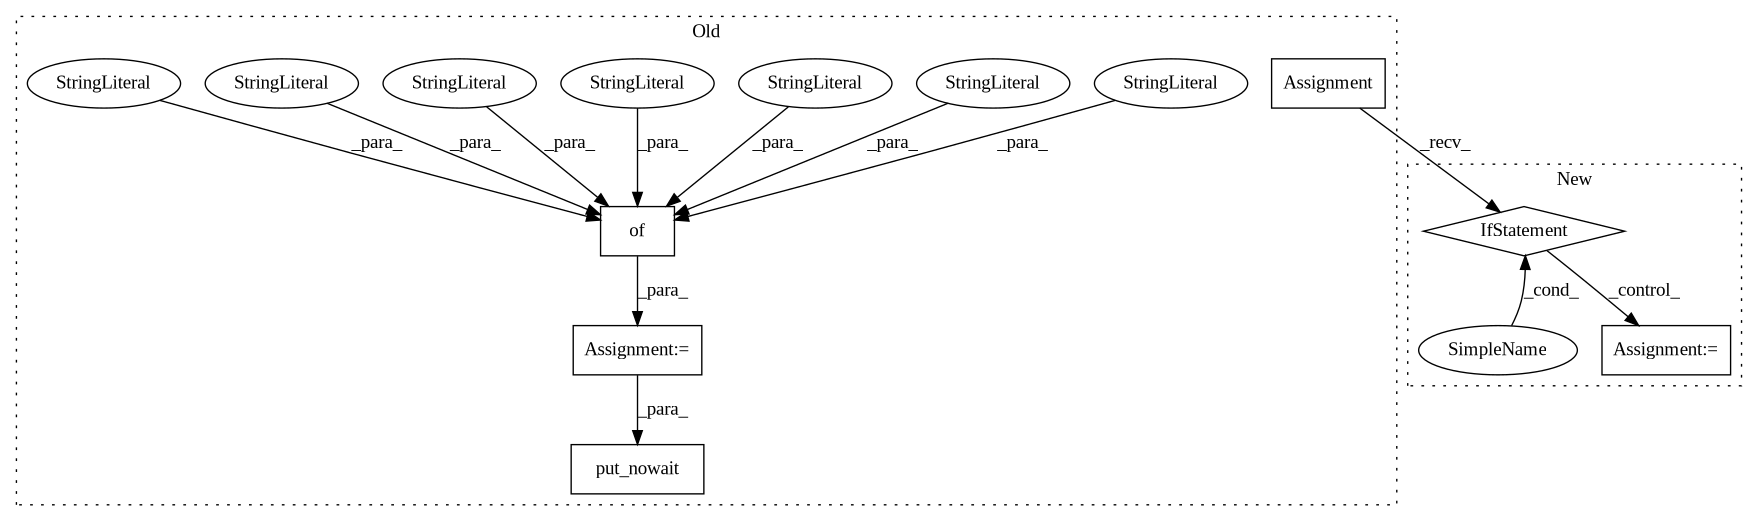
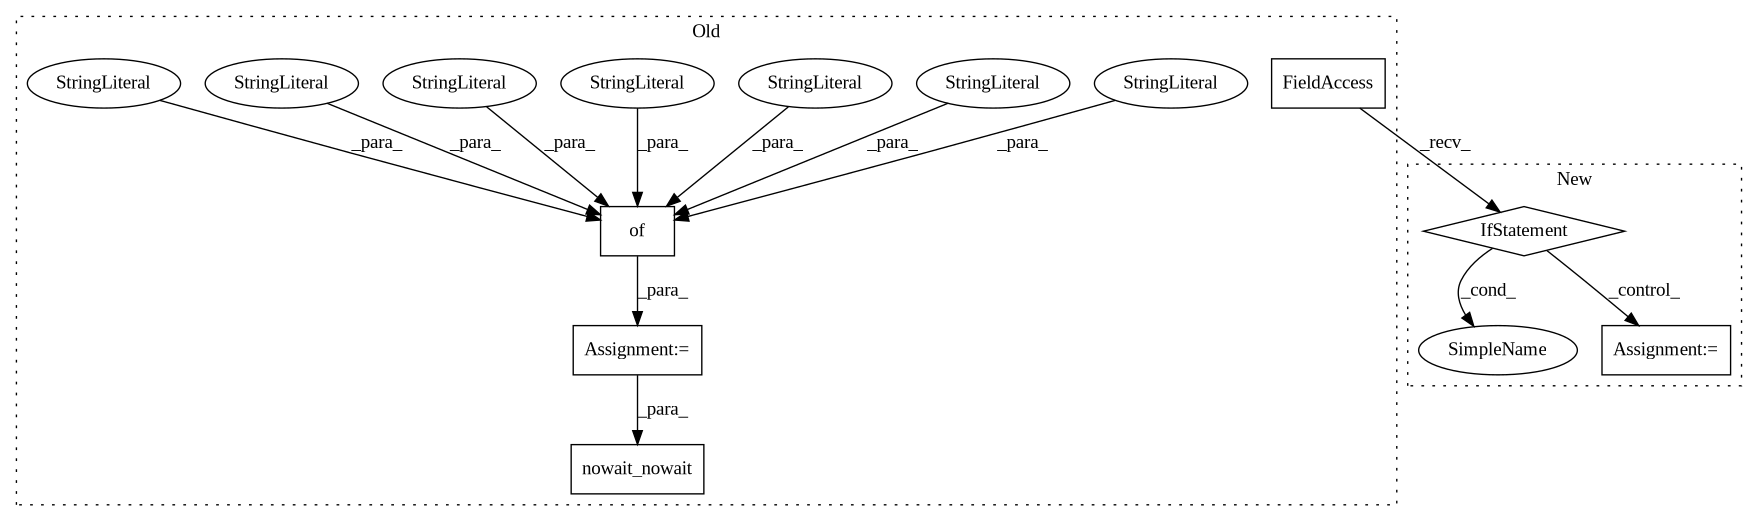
(1328, 83) -> (1328, 83)
(1522, 298) -> (1463, 277)
(638, 469) -> (638, 469)
